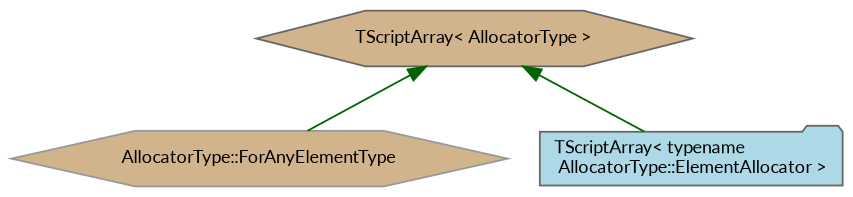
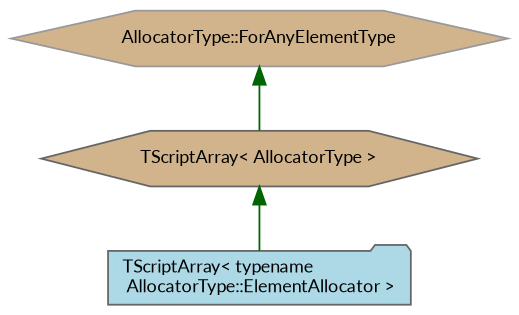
(359, 103) -> (259, 108)
